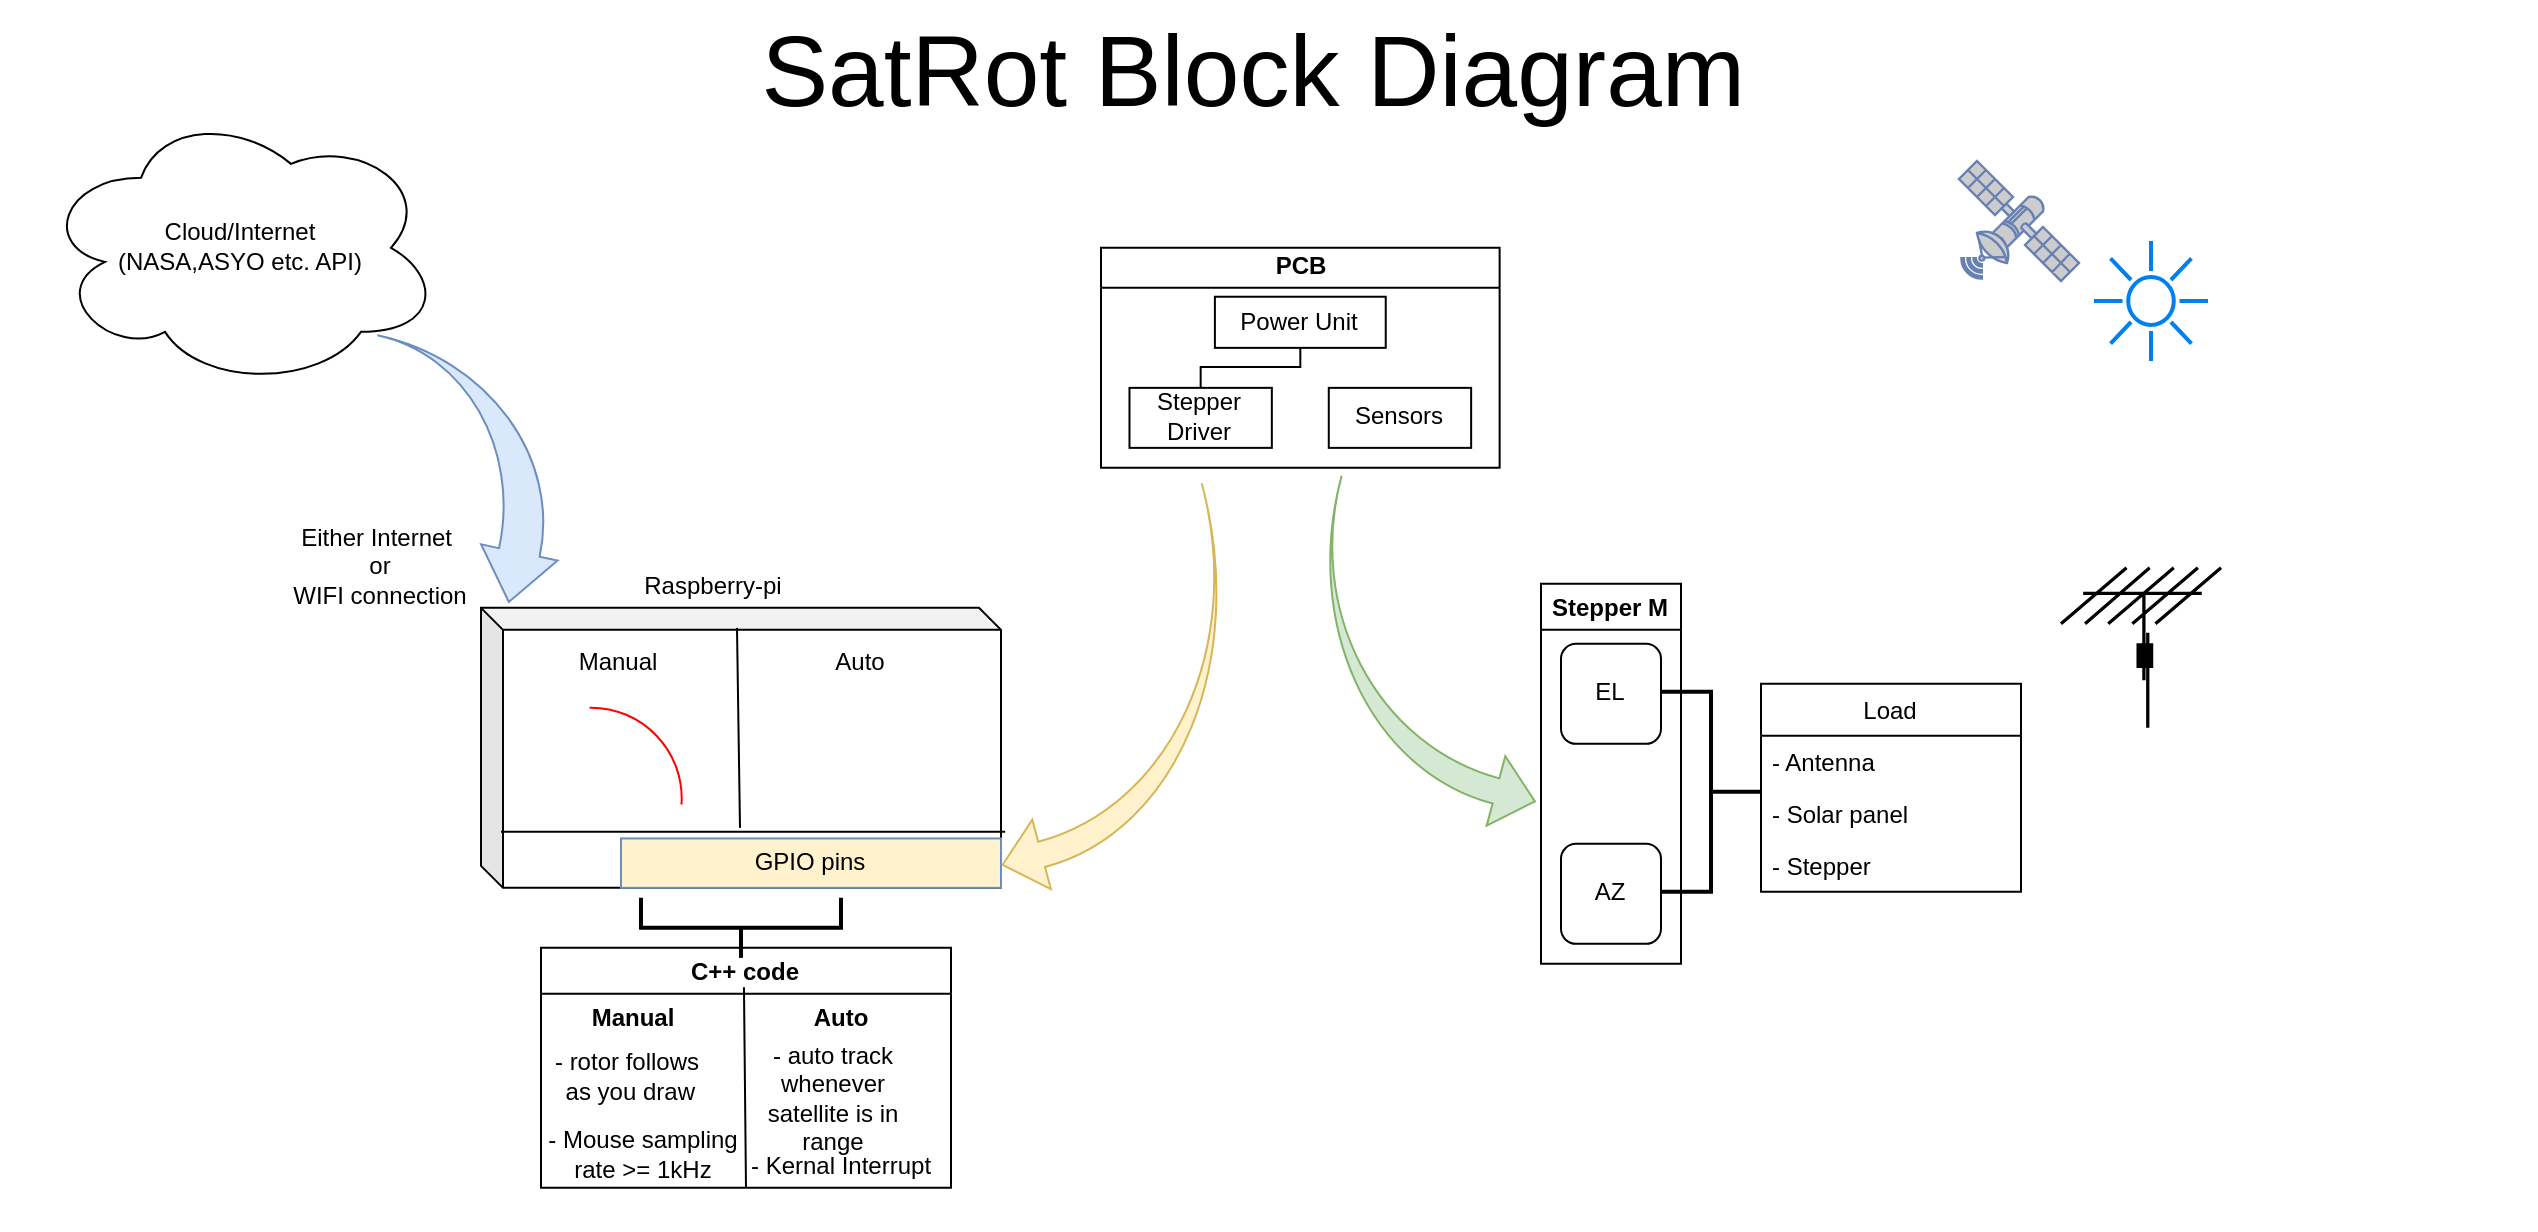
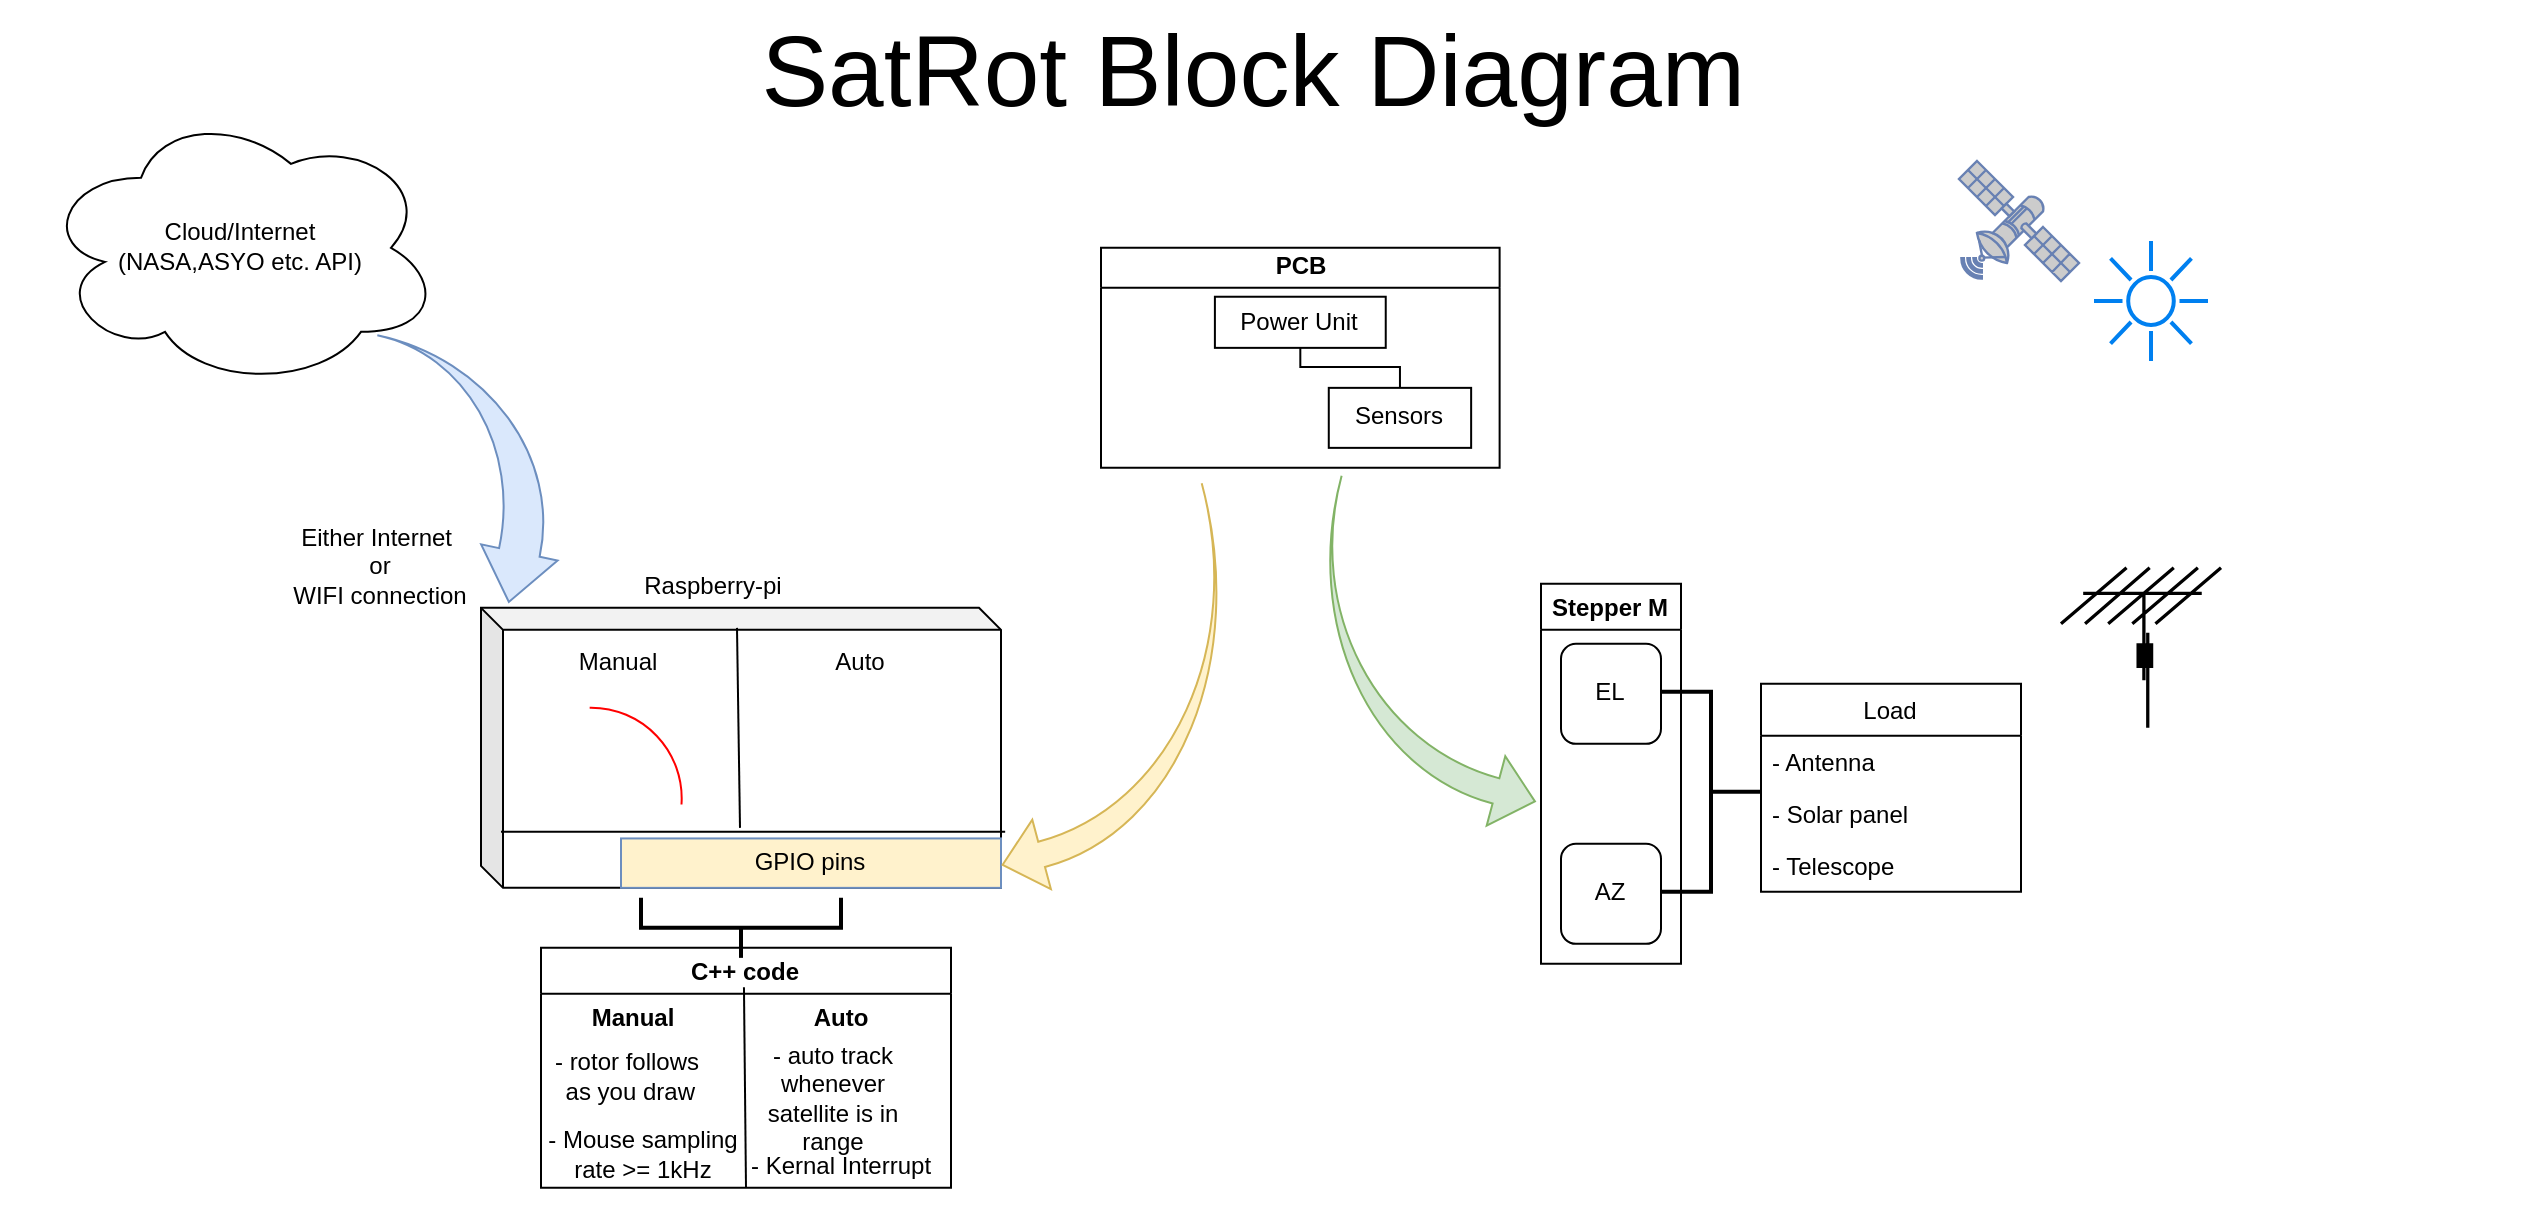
(1239, 367) -> none
none -> (1362, 367)
(1201, 418) -> none
(1829, 867) -> (1840, 867)
